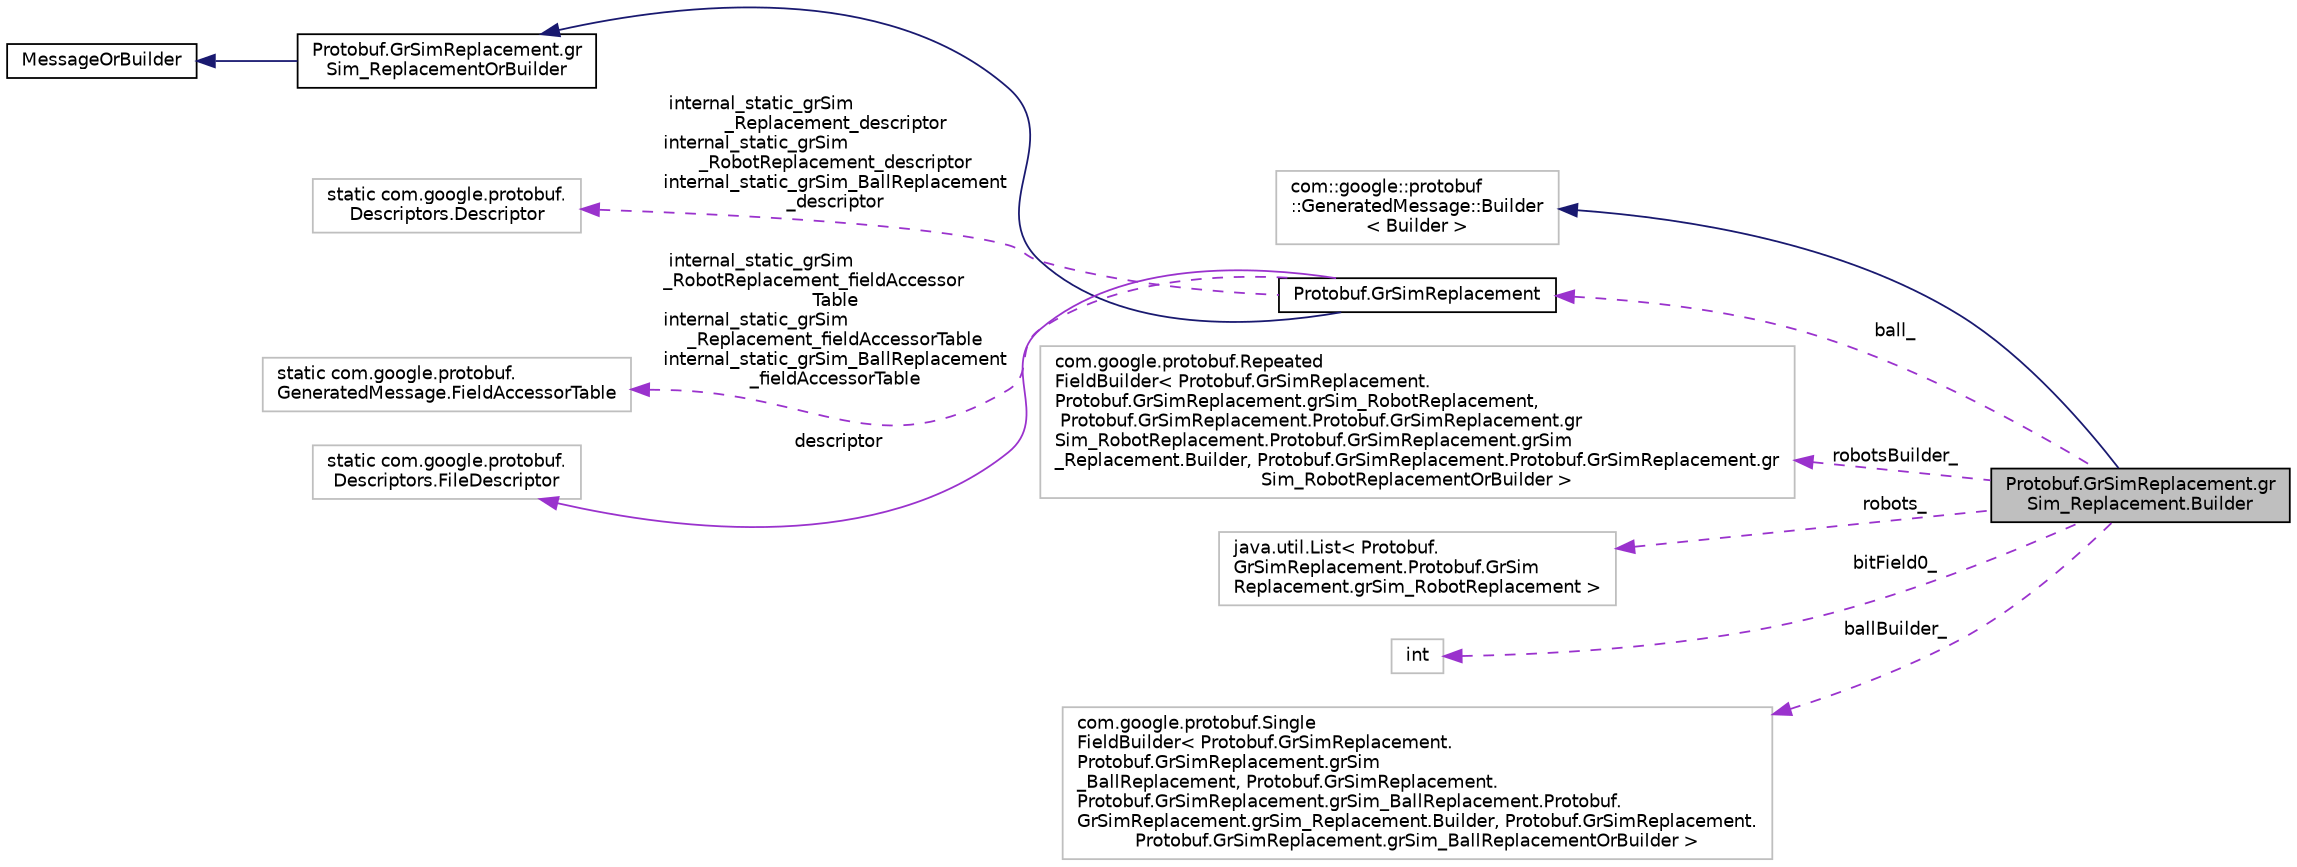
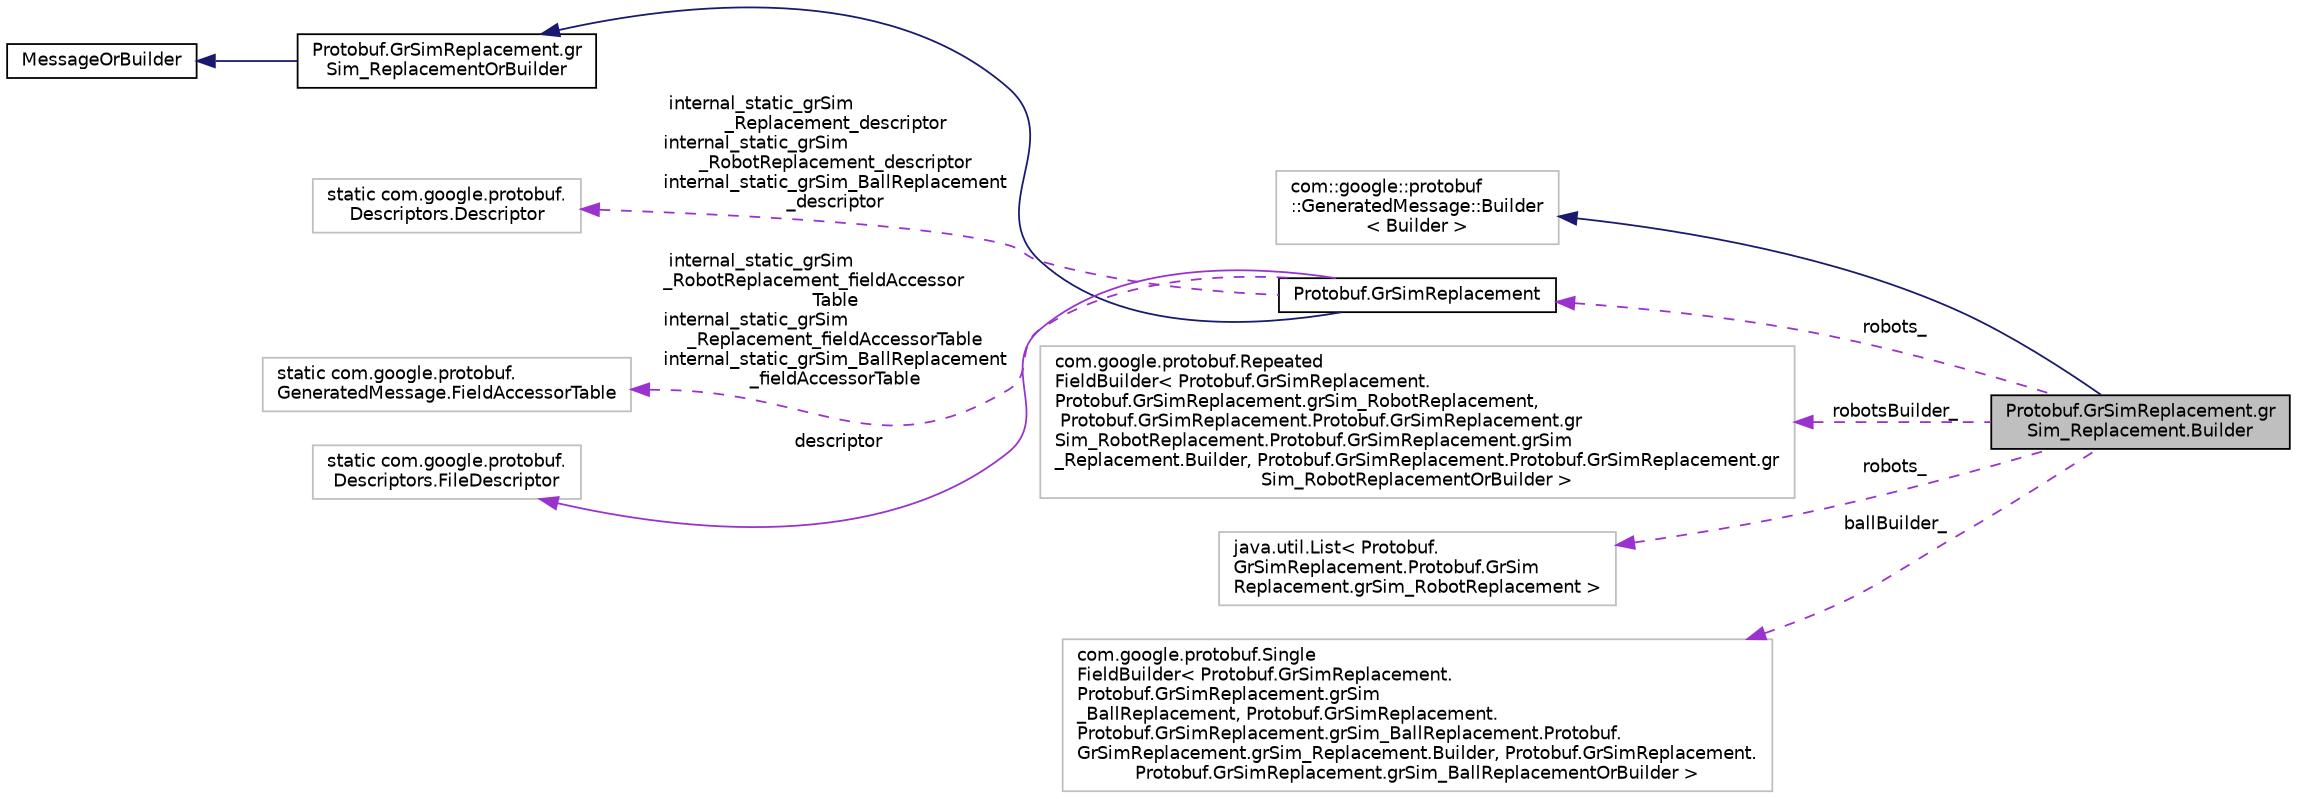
(1893, 332) -> (1893, 328)
(1417, 656) -> none
